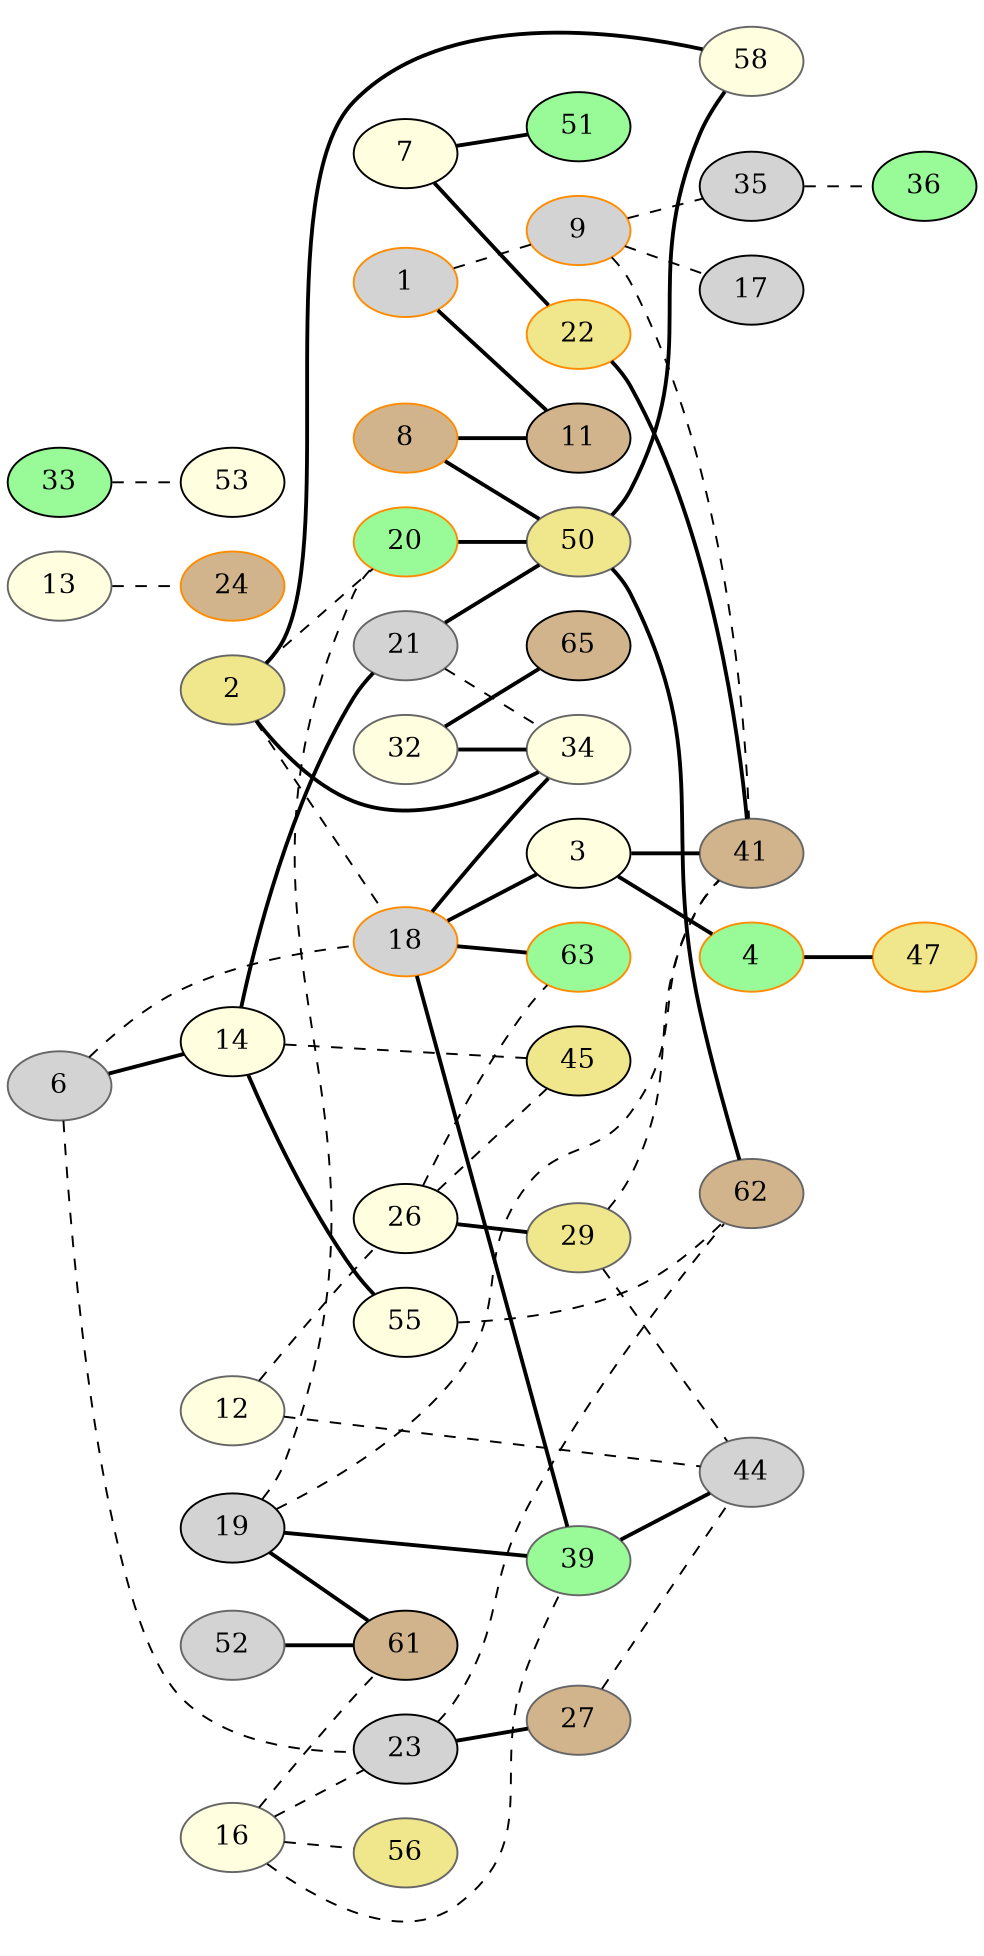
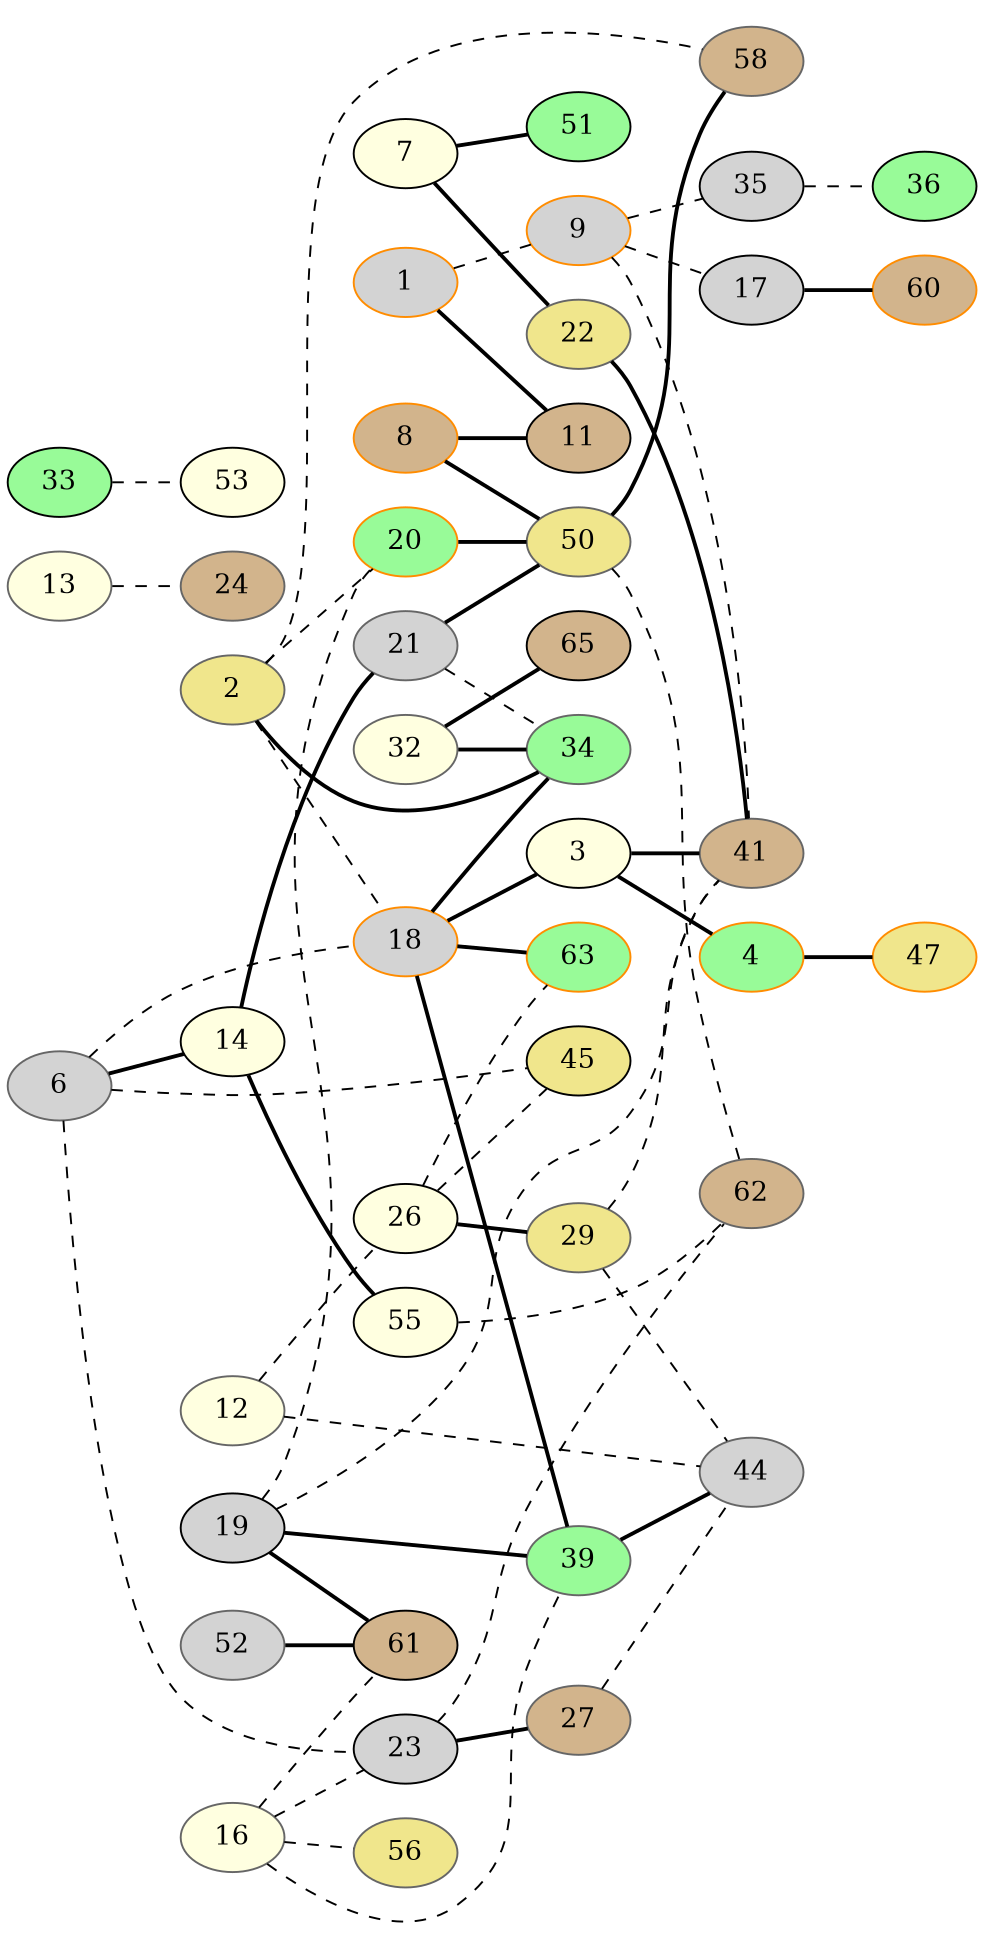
(752, 61) -> (752, 61)
(316, 199) -> (316, 199)
none -> (925, 290)
(579, 334) -> (579, 334)
(233, 586) -> (233, 586)
(579, 750) -> (579, 750)
(683, 875) -> (683, 875)
(406, 1051) -> (299, 1093)
